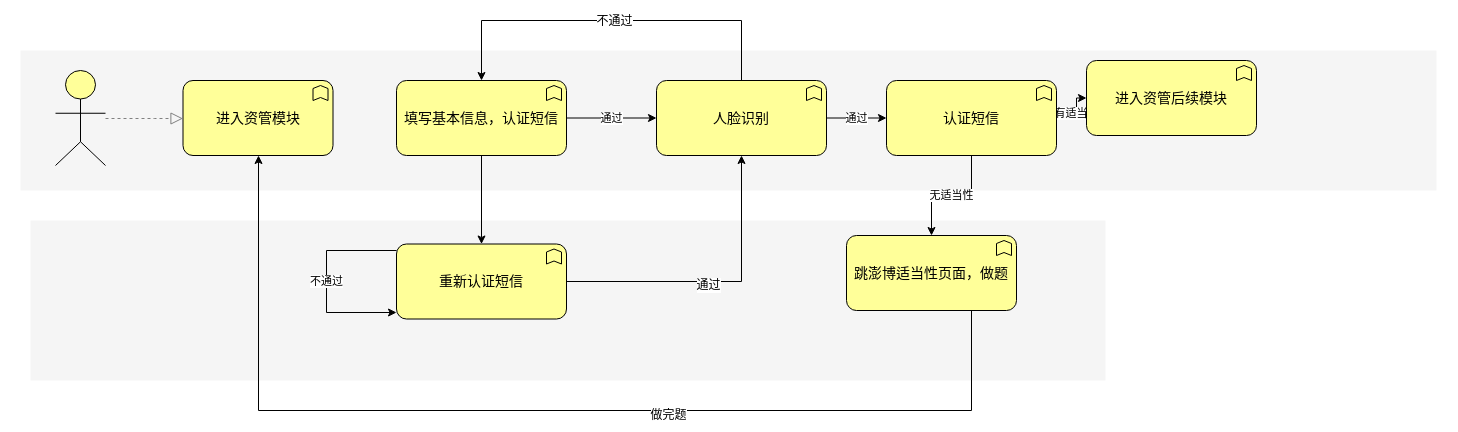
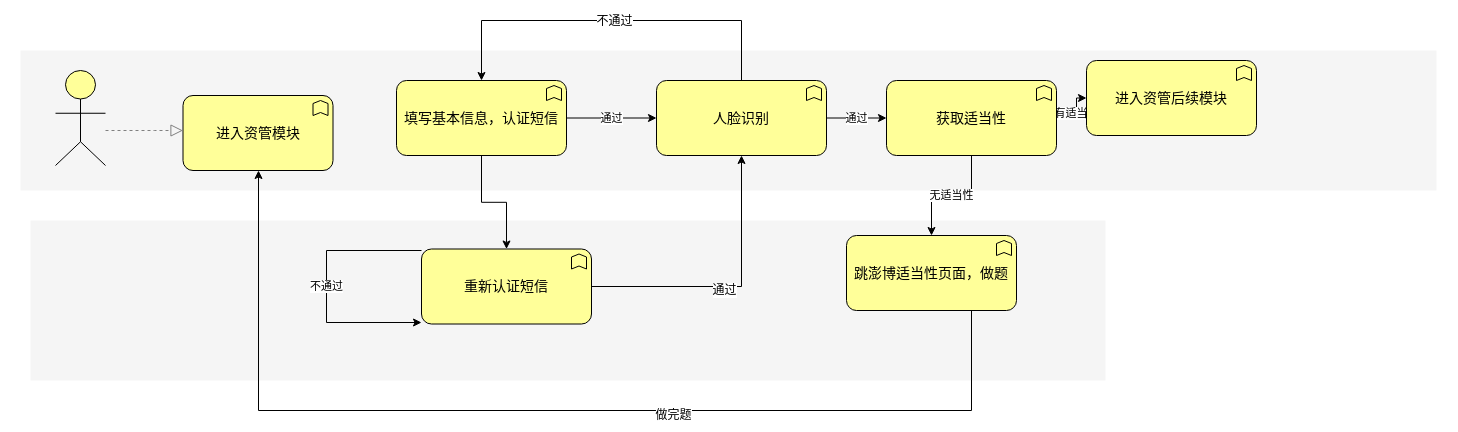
(258, 118) -> (258, 133)
(972, 119) -> (972, 119)
(482, 282) -> (507, 287)
